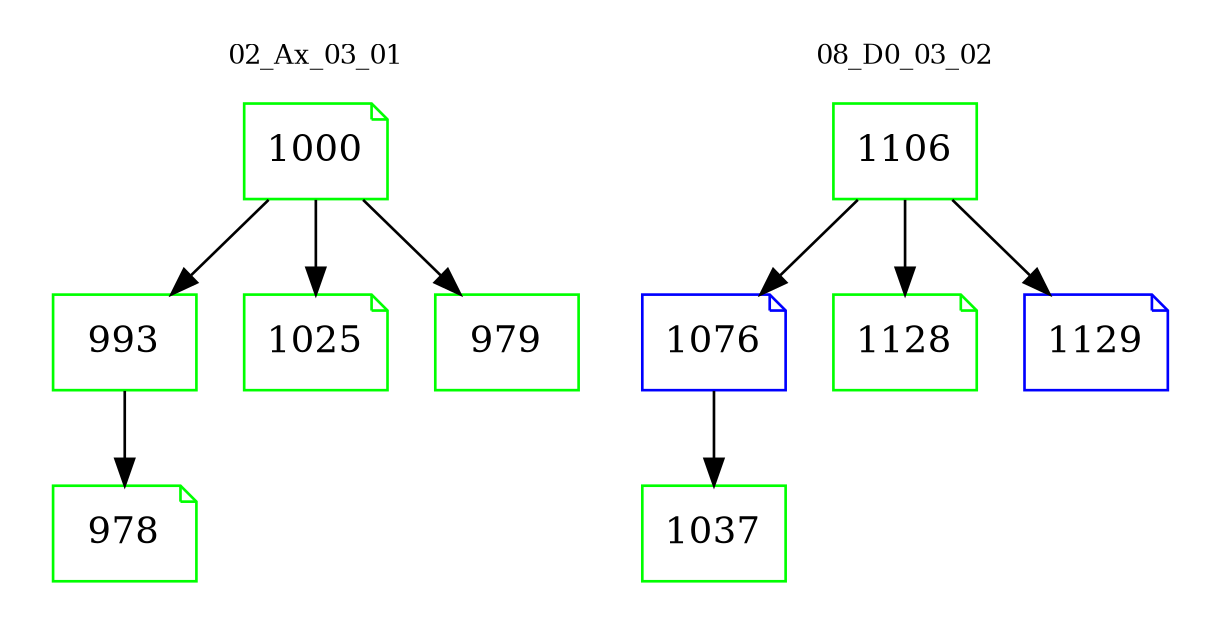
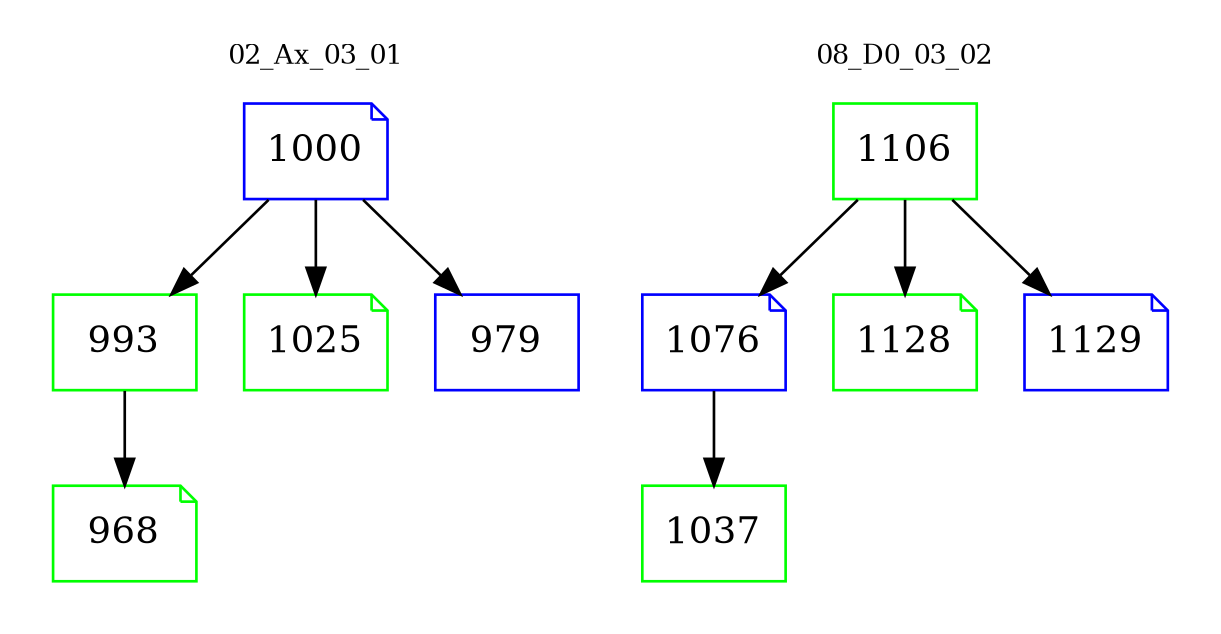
(316, 151) -> (316, 151)
(507, 342) -> (507, 342)
(125, 533) -> (125, 533)
